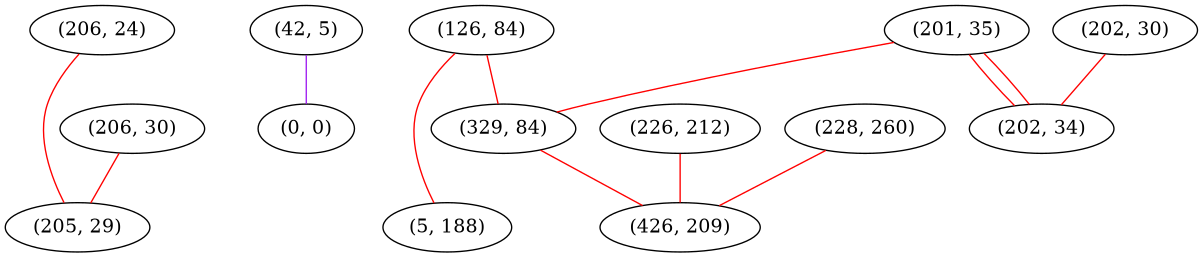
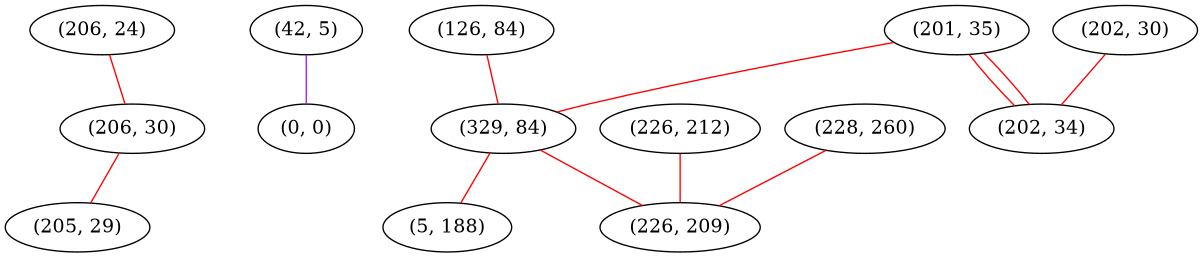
(415, 124) -> (475, 178)
(44, 125) -> (117, 79)
(680, 227) -> (680, 227)
